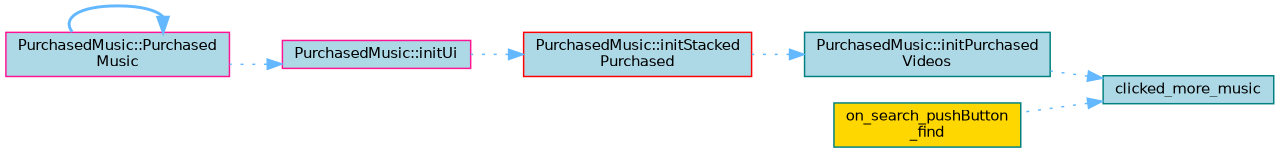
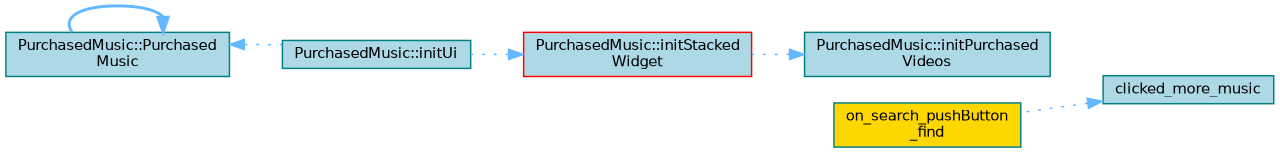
(118, 54) -> (118, 54)
(377, 54) -> (377, 54)
(638, 54) -> (638, 54)
(248, 64) -> (263, 45)
(1069, 74) -> none
